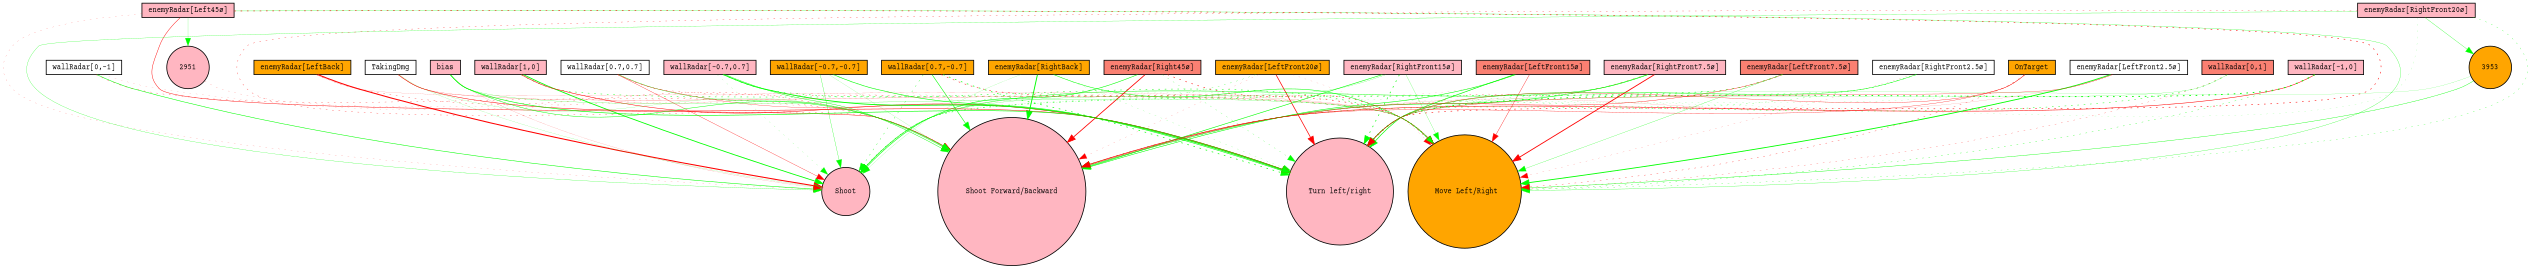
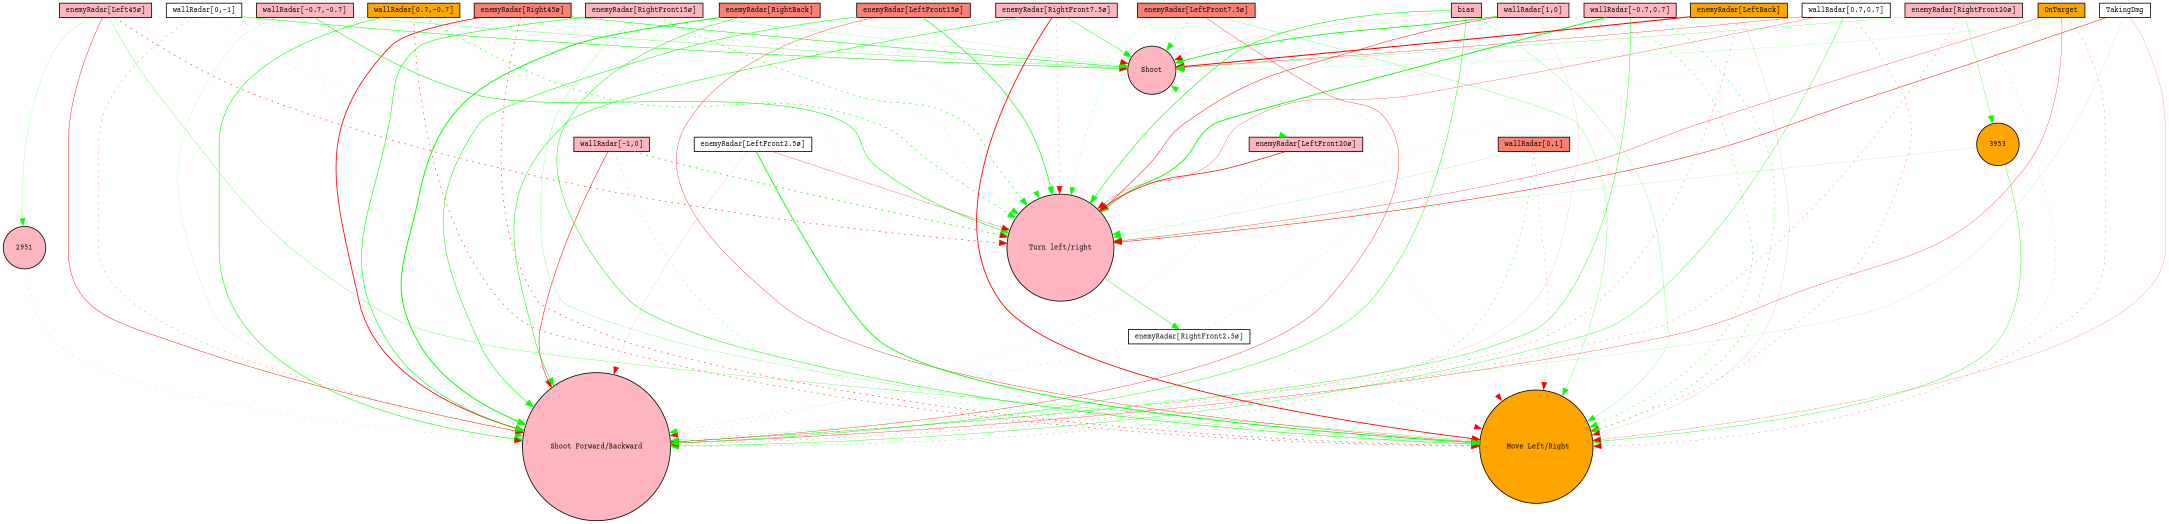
(819, 67) -> (305, 10)
(1039, 67) -> (770, 10)
(1272, 67) -> (1306, 144)
(1641, 93) -> (1139, 302)
(1052, 94) -> (1224, 112)
